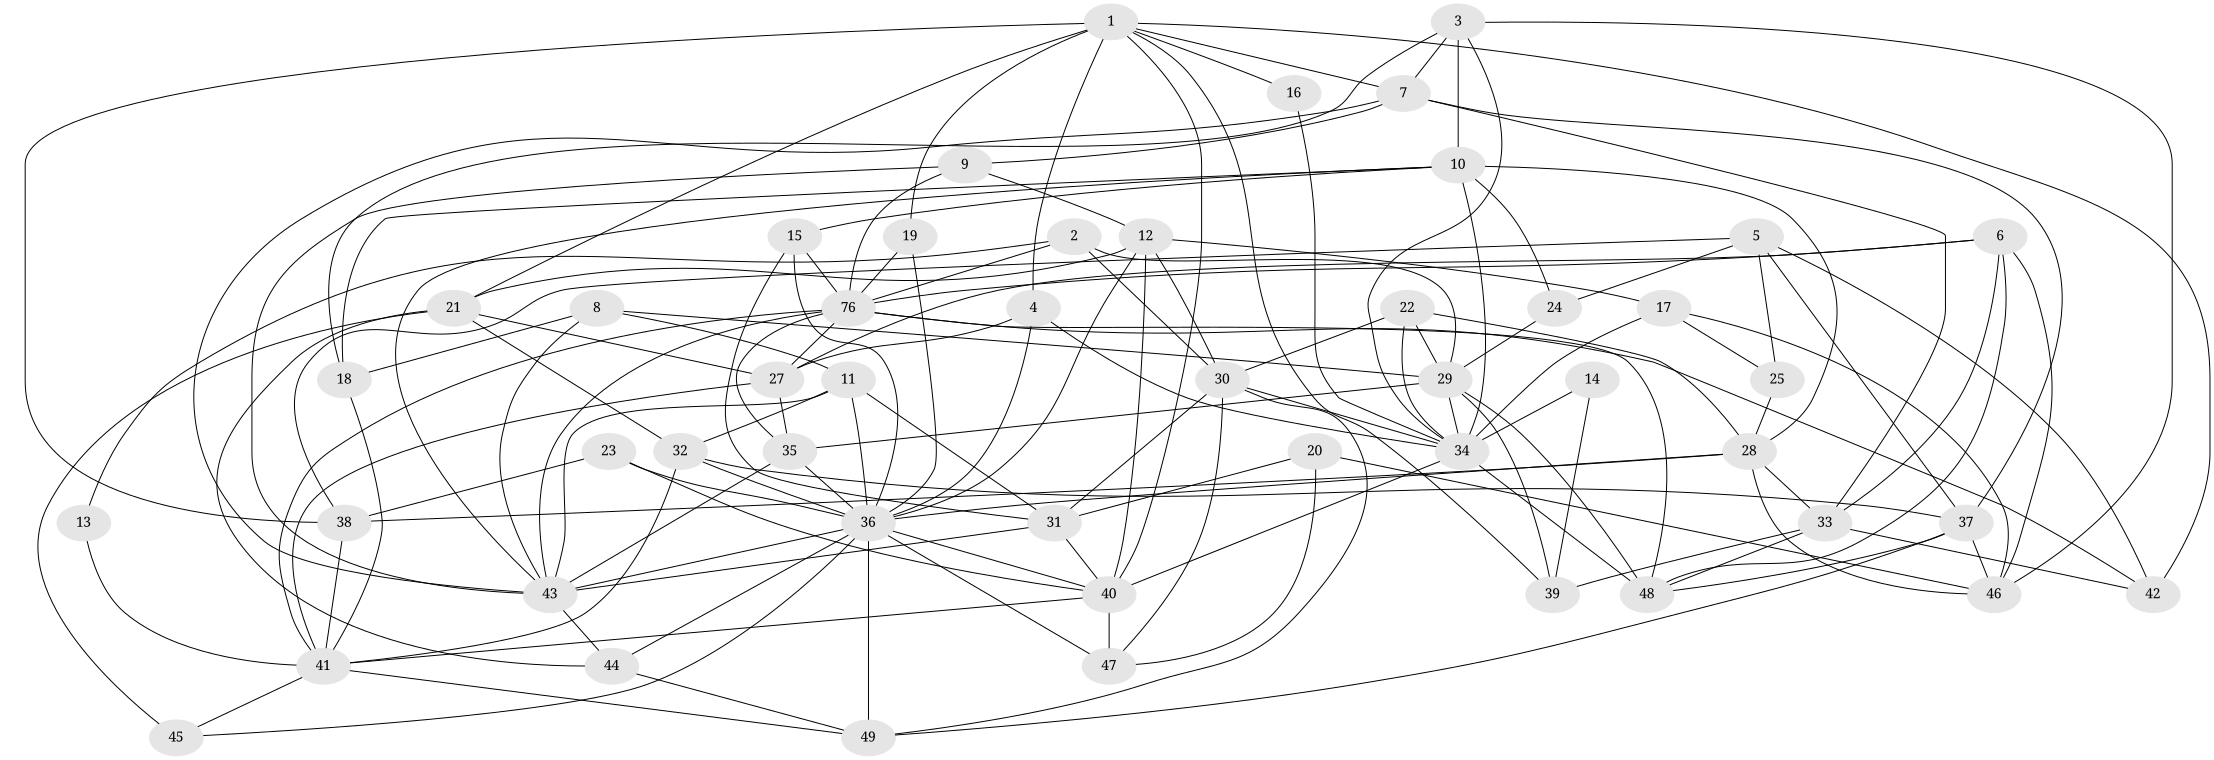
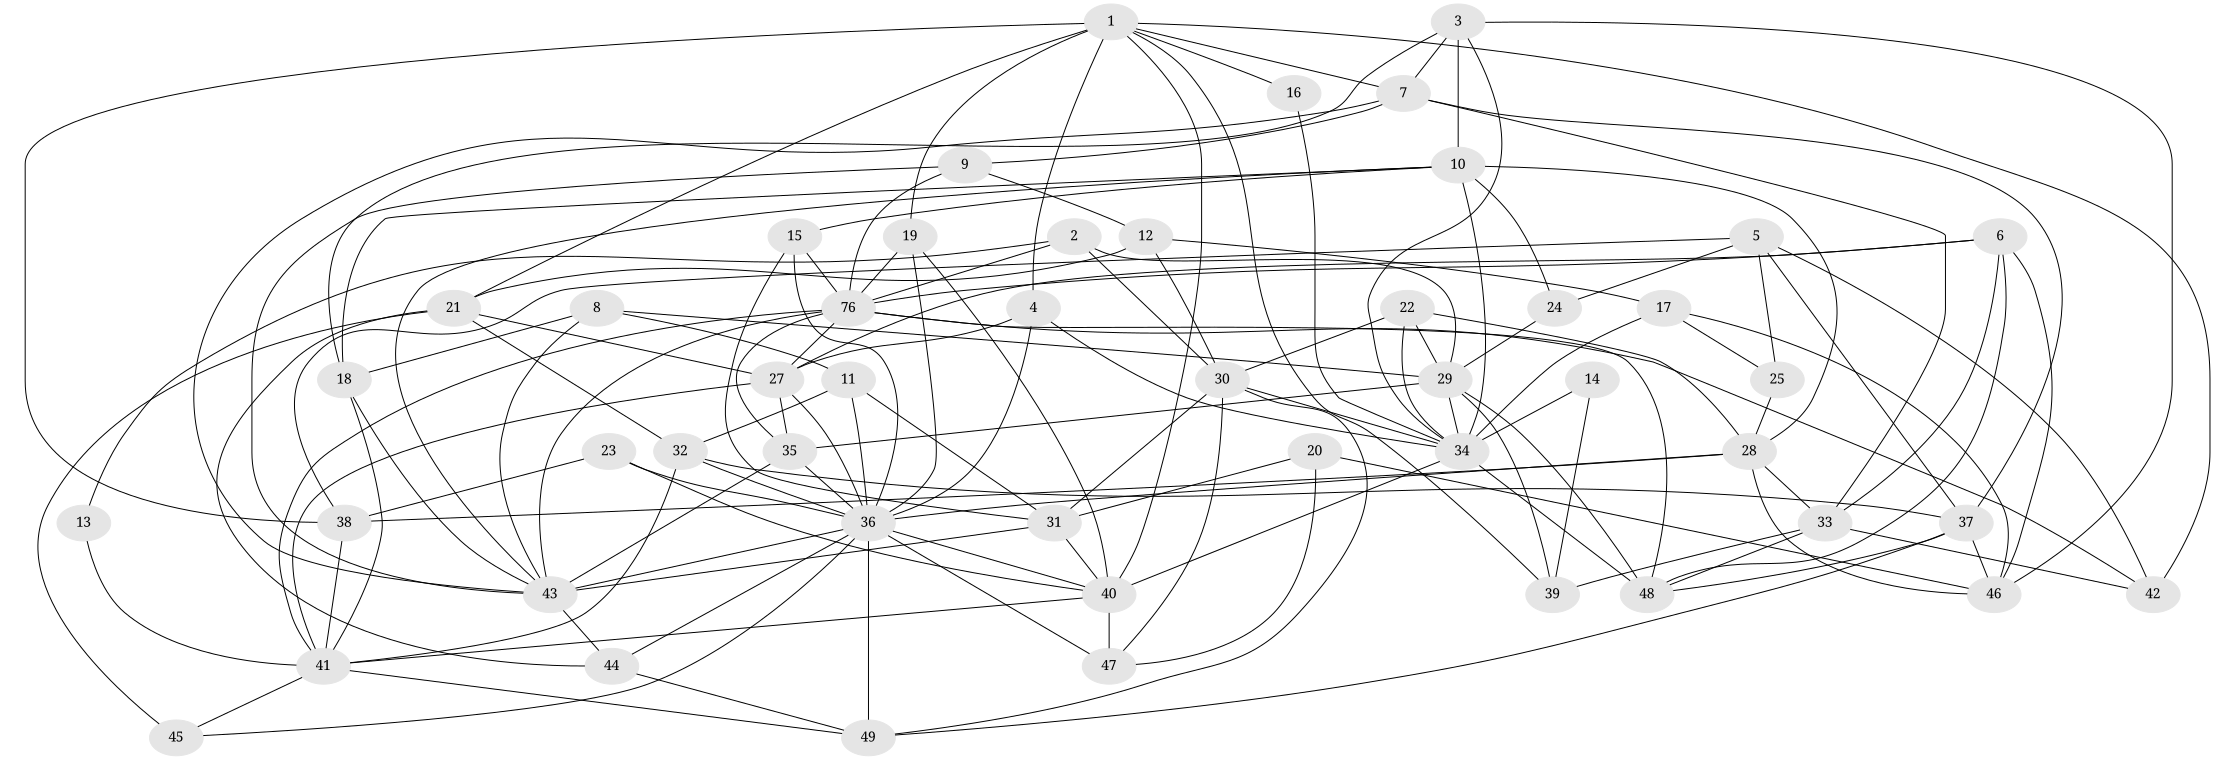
(636, 411) -> (431, 510)
(1046, 417) -> (837, 452)
(1137, 425) -> (1036, 404)
